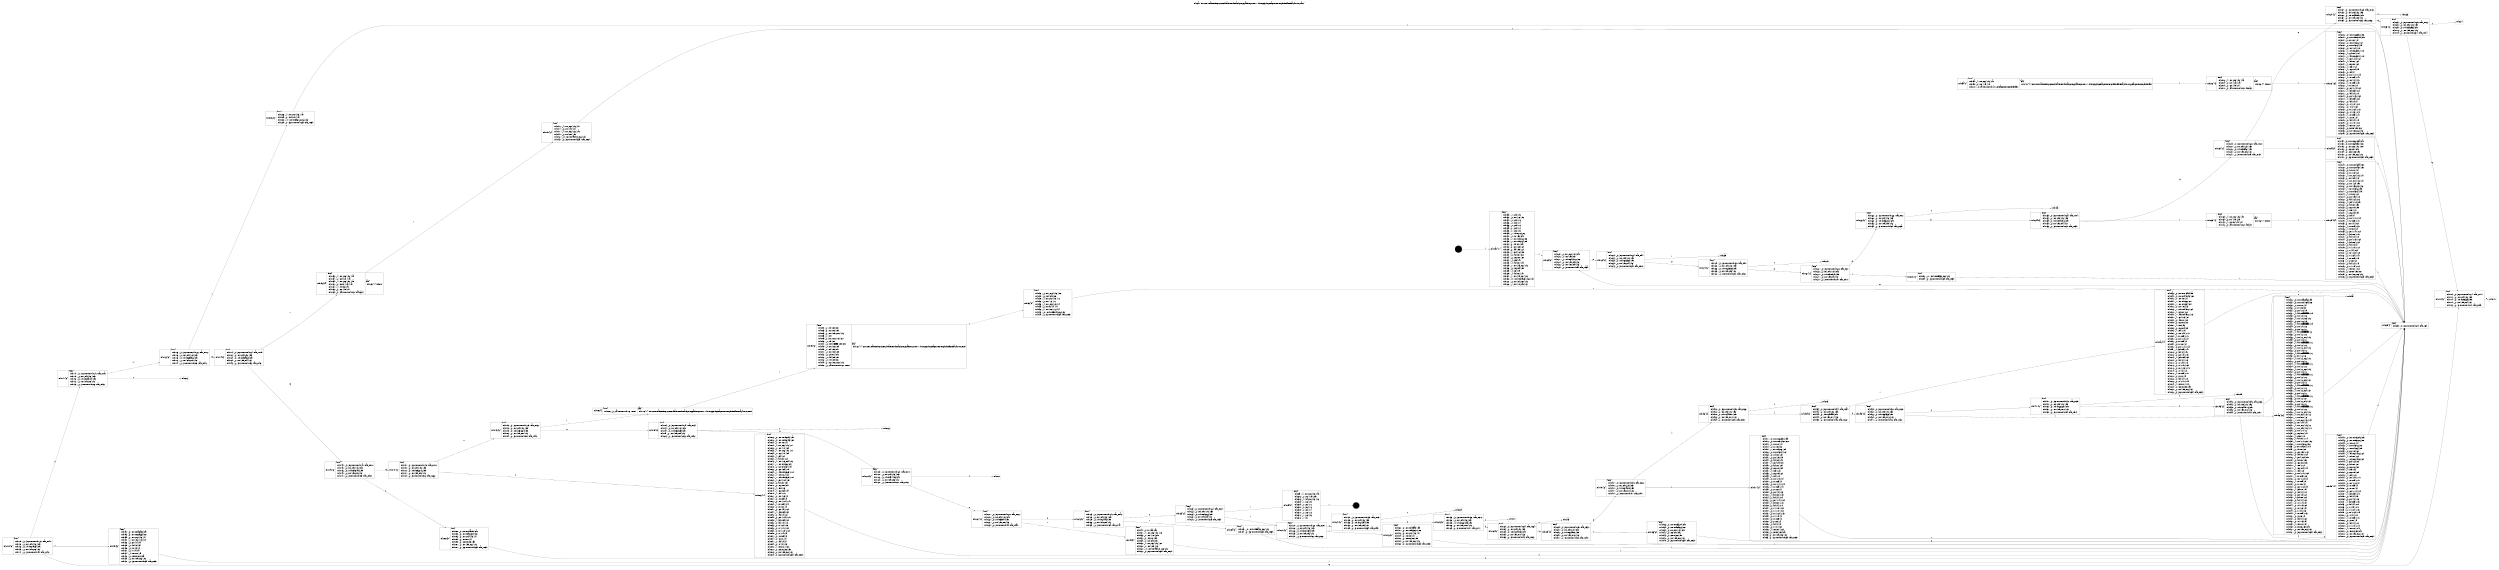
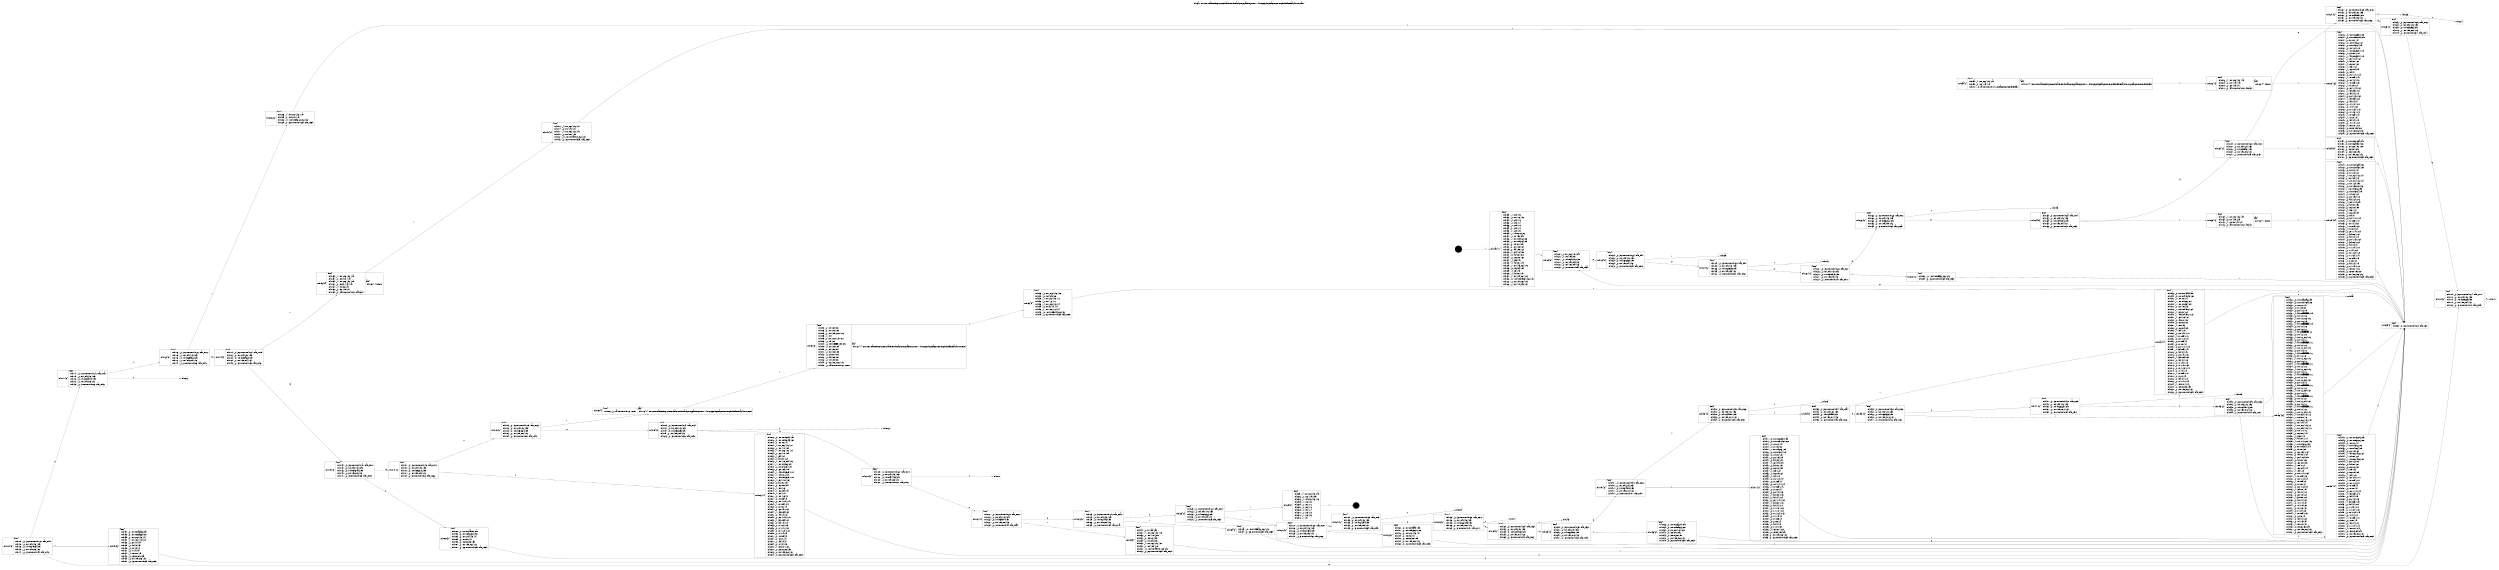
(2442, 24) -> (2432, 18)
(1495, 520) -> (1496, 521)
